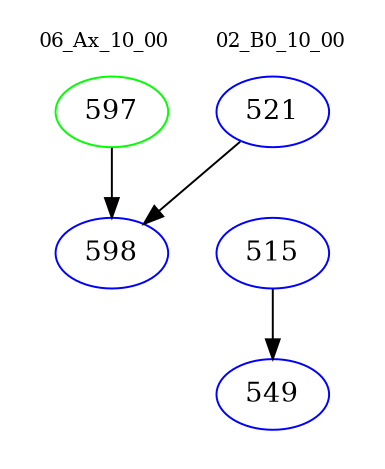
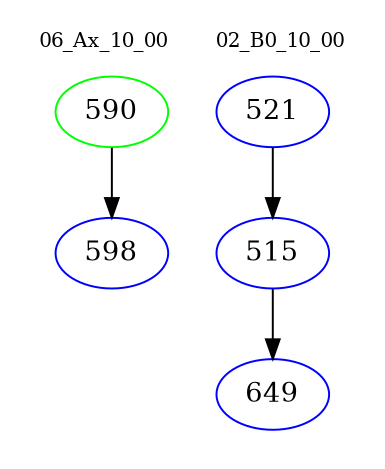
(112, 112) -> (112, 112)
(214, 164) -> (273, 173)
(273, 394) -> (273, 394)
